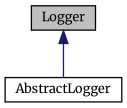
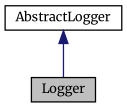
(63, 61) -> (63, 61)
